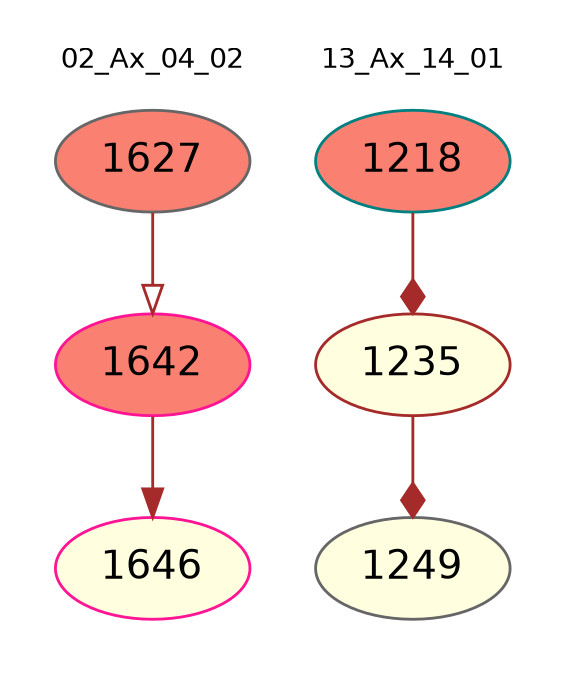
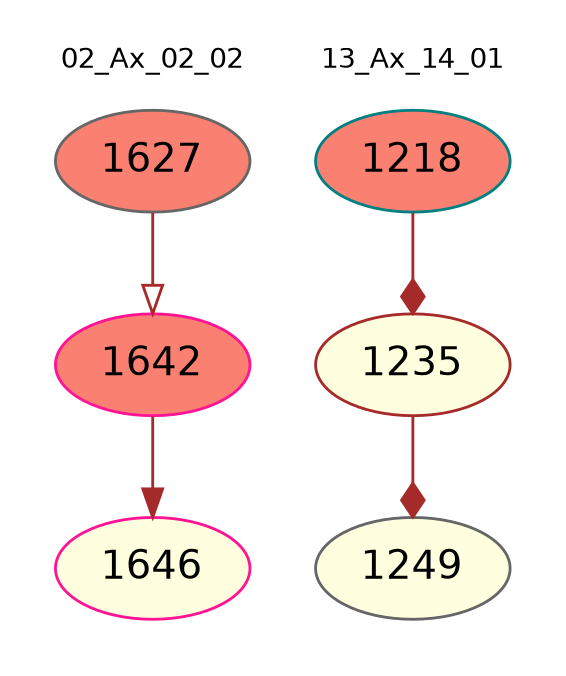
(153, 61) -> (153, 61)
